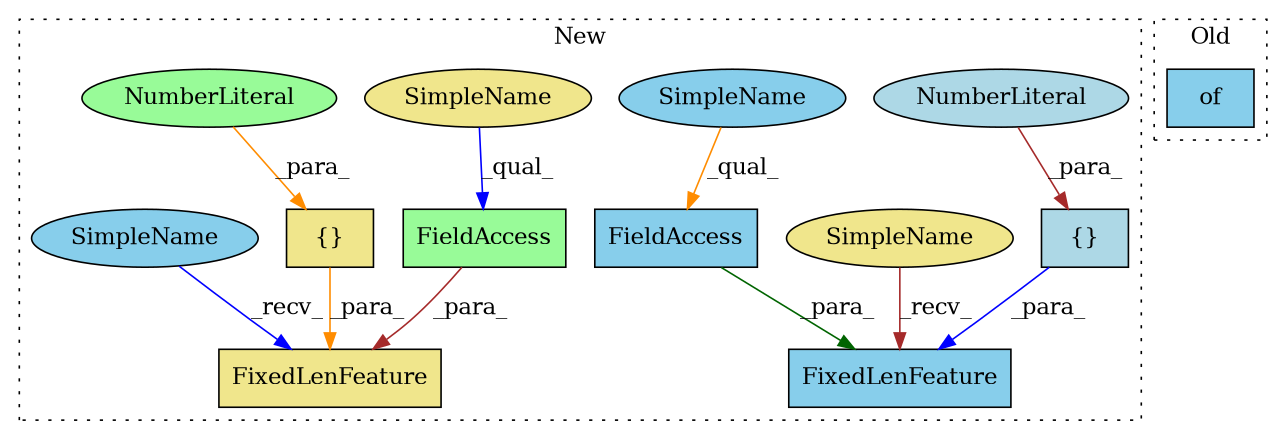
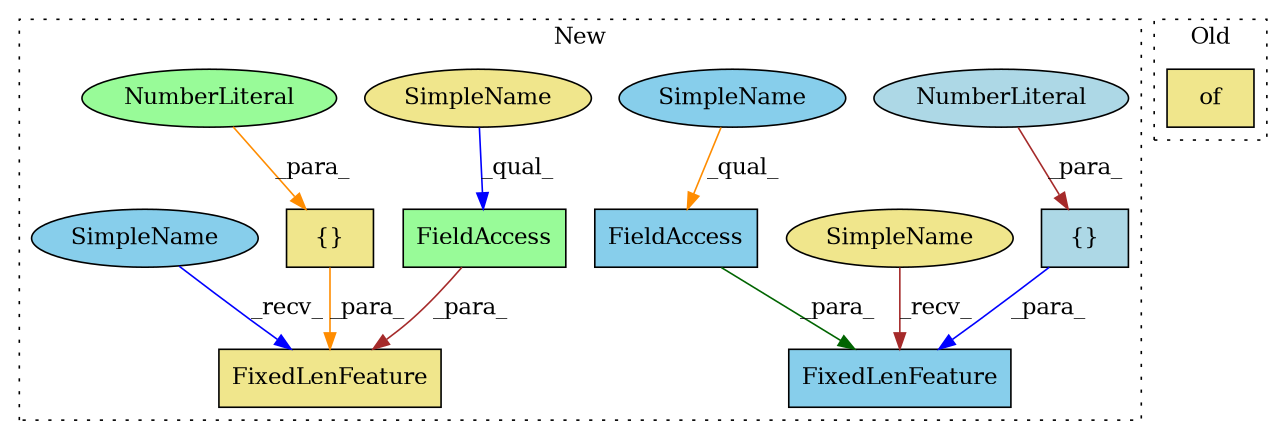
(1211, 98) -> (1211, 98)
